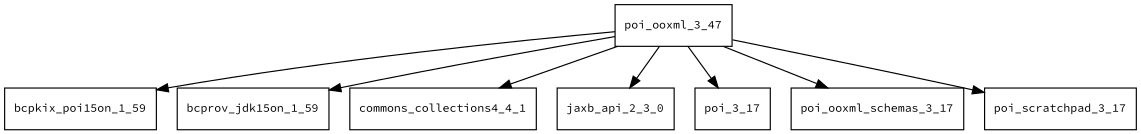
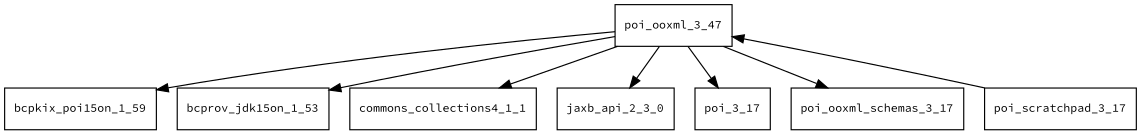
(853, 64) -> (864, 63)
(253, 109) -> (253, 109)
(443, 109) -> (443, 109)
